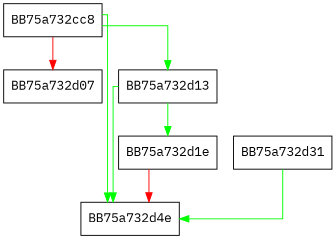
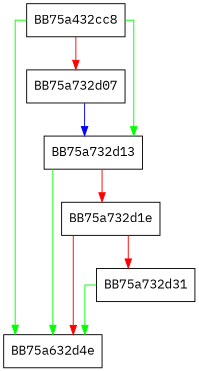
(53, 20) -> (76, 20)
none -> (85, 115)
(168, 115) -> (102, 181)
(130, 219) -> (53, 351)
none -> (128, 247)
